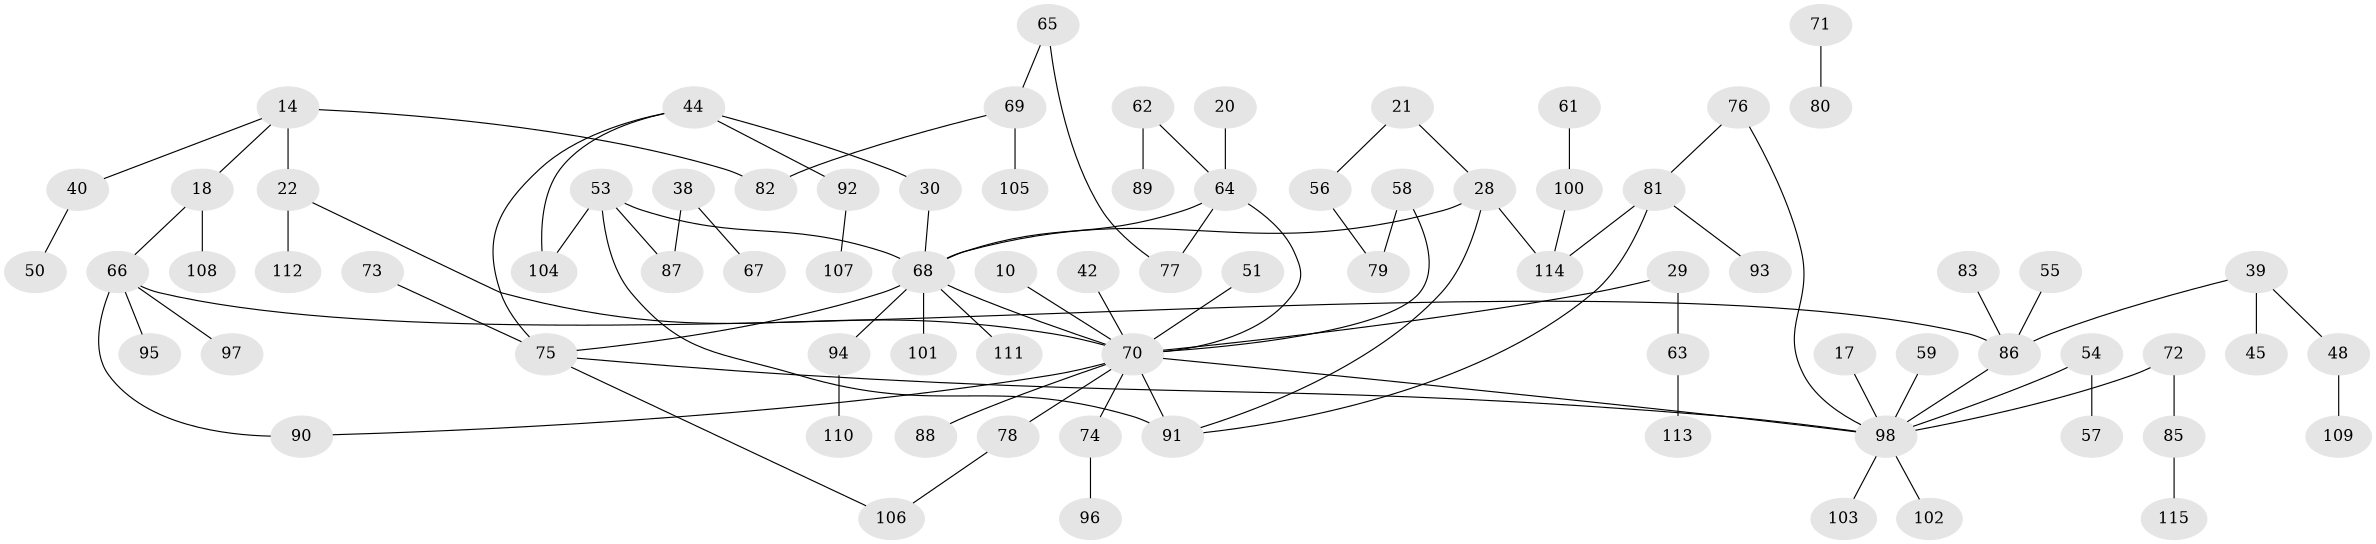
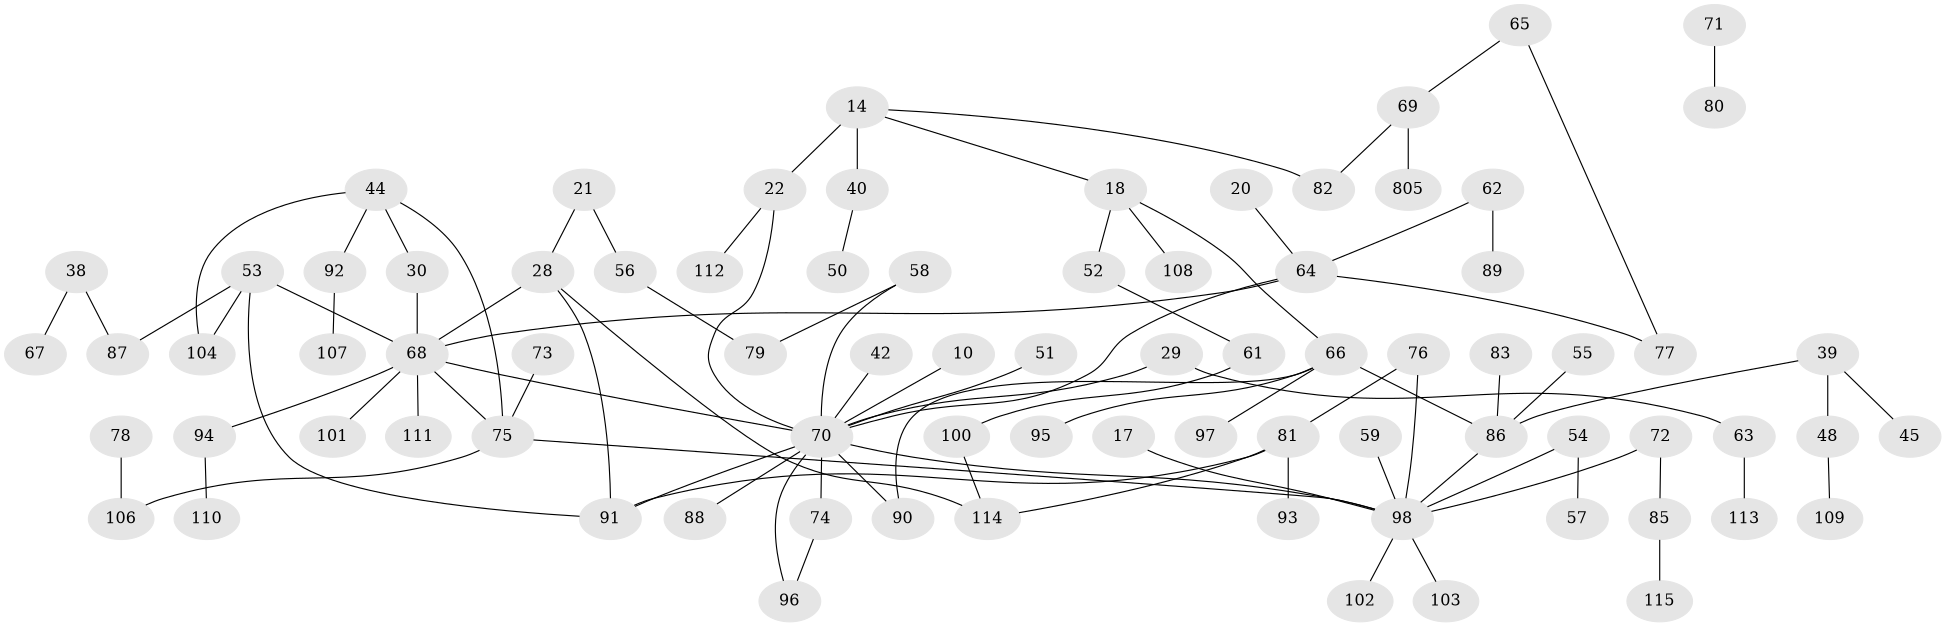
(1015, 190) -> (1408, 190)
none -> (1094, 272)
(1052, 407) -> (776, 514)
